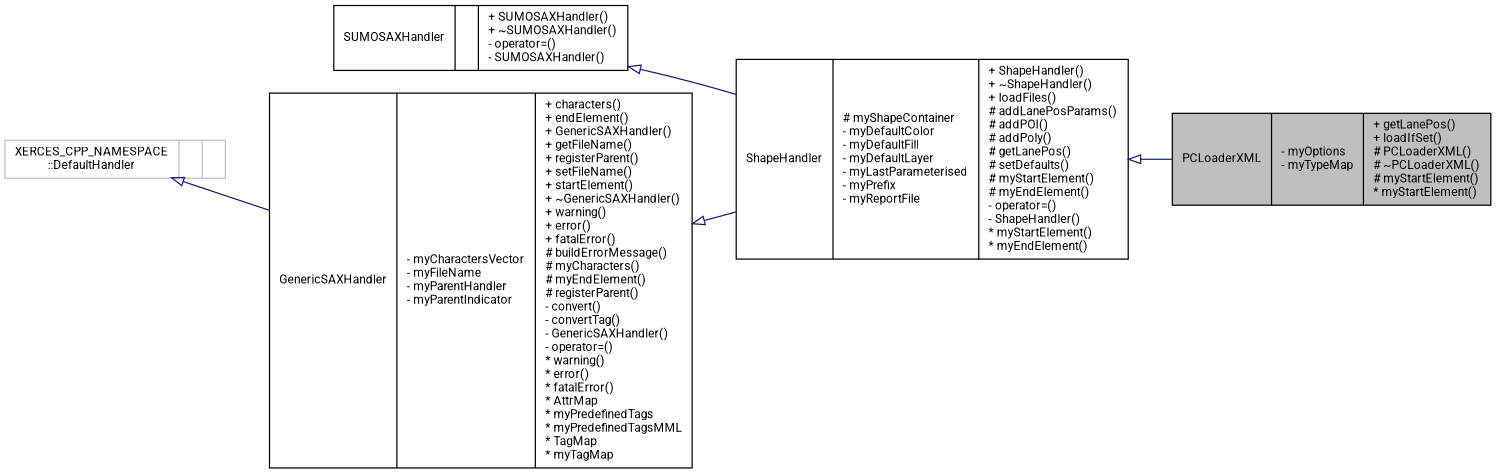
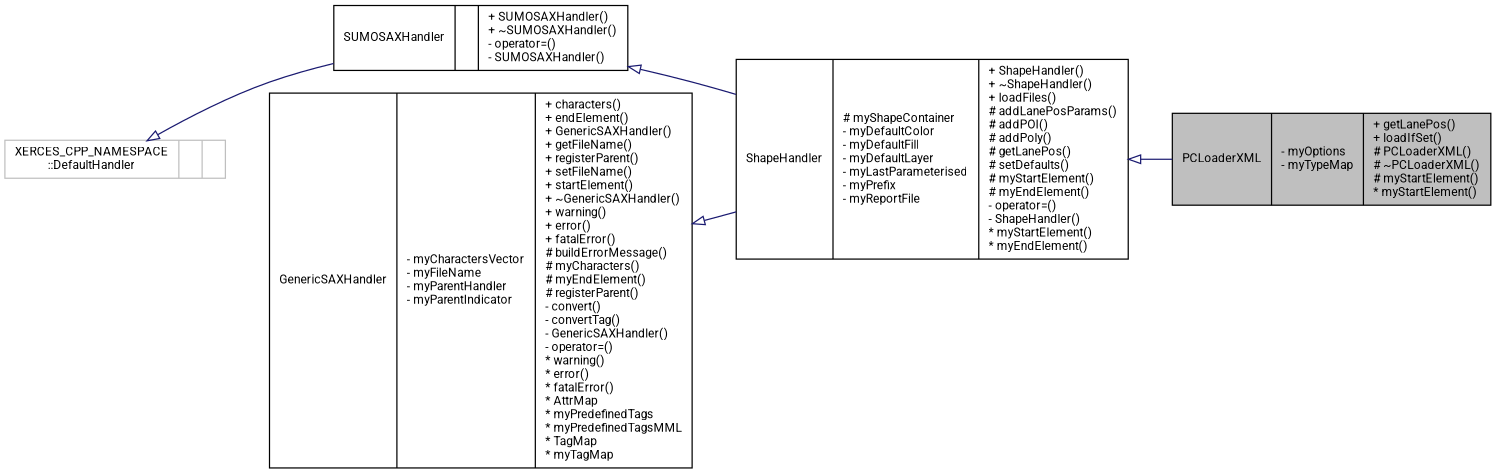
(226, 196) -> (243, 92)
